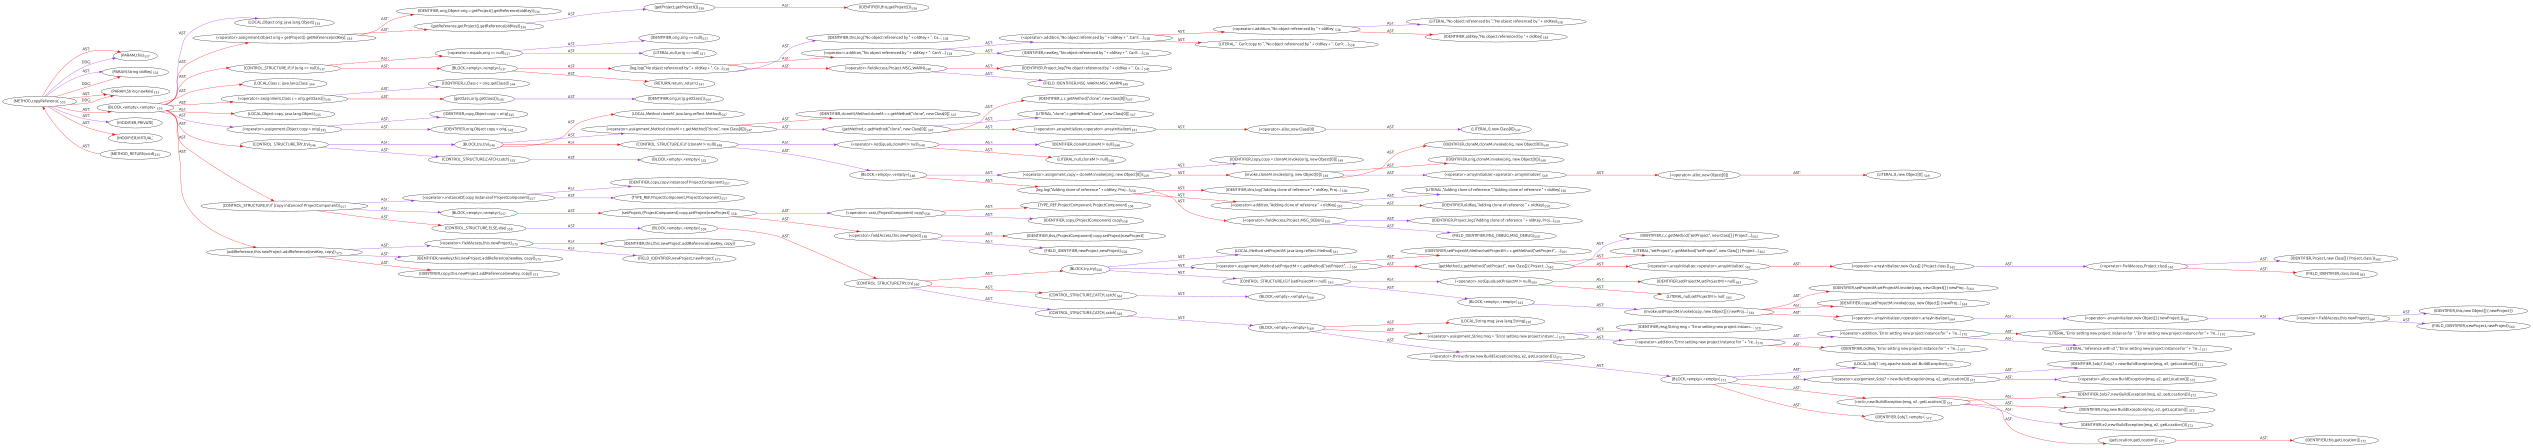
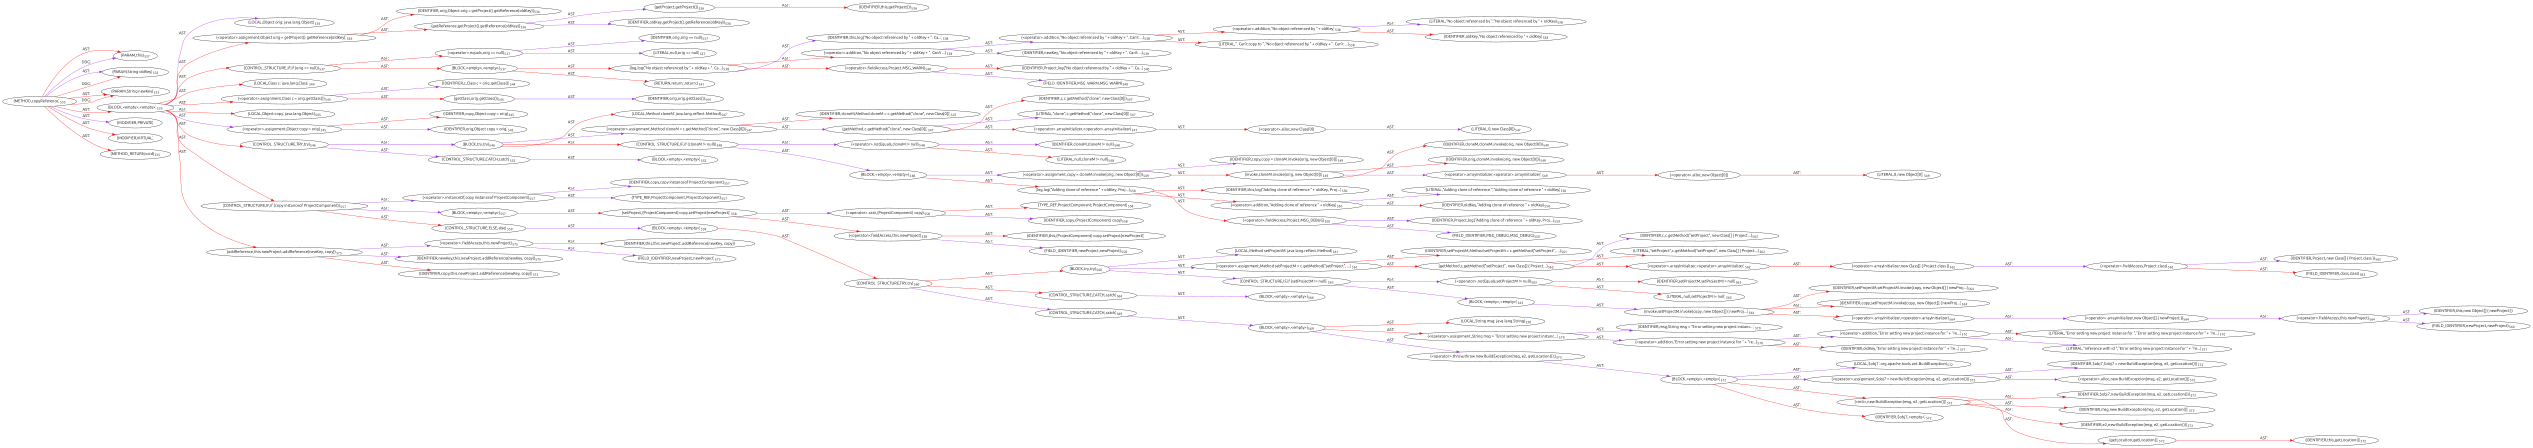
none -> (679, 23)
(382, 122) -> (382, 122)
(67, 138) -> (74, 132)
(2012, 415) -> (2012, 415)
